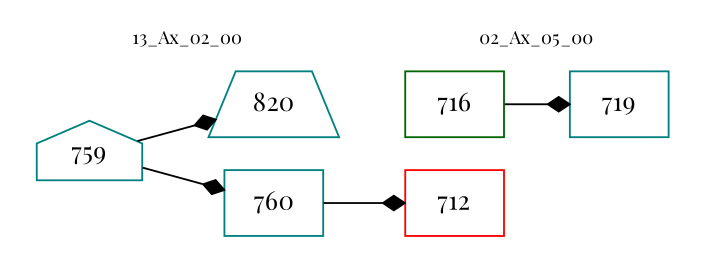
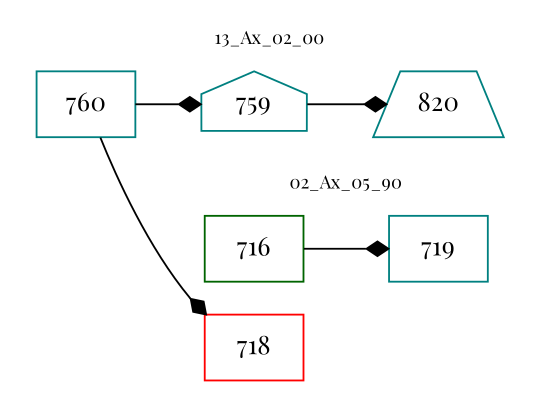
(537, 39) -> (346, 184)
(173, 176) -> (157, 104)
(455, 203) -> (254, 348)
